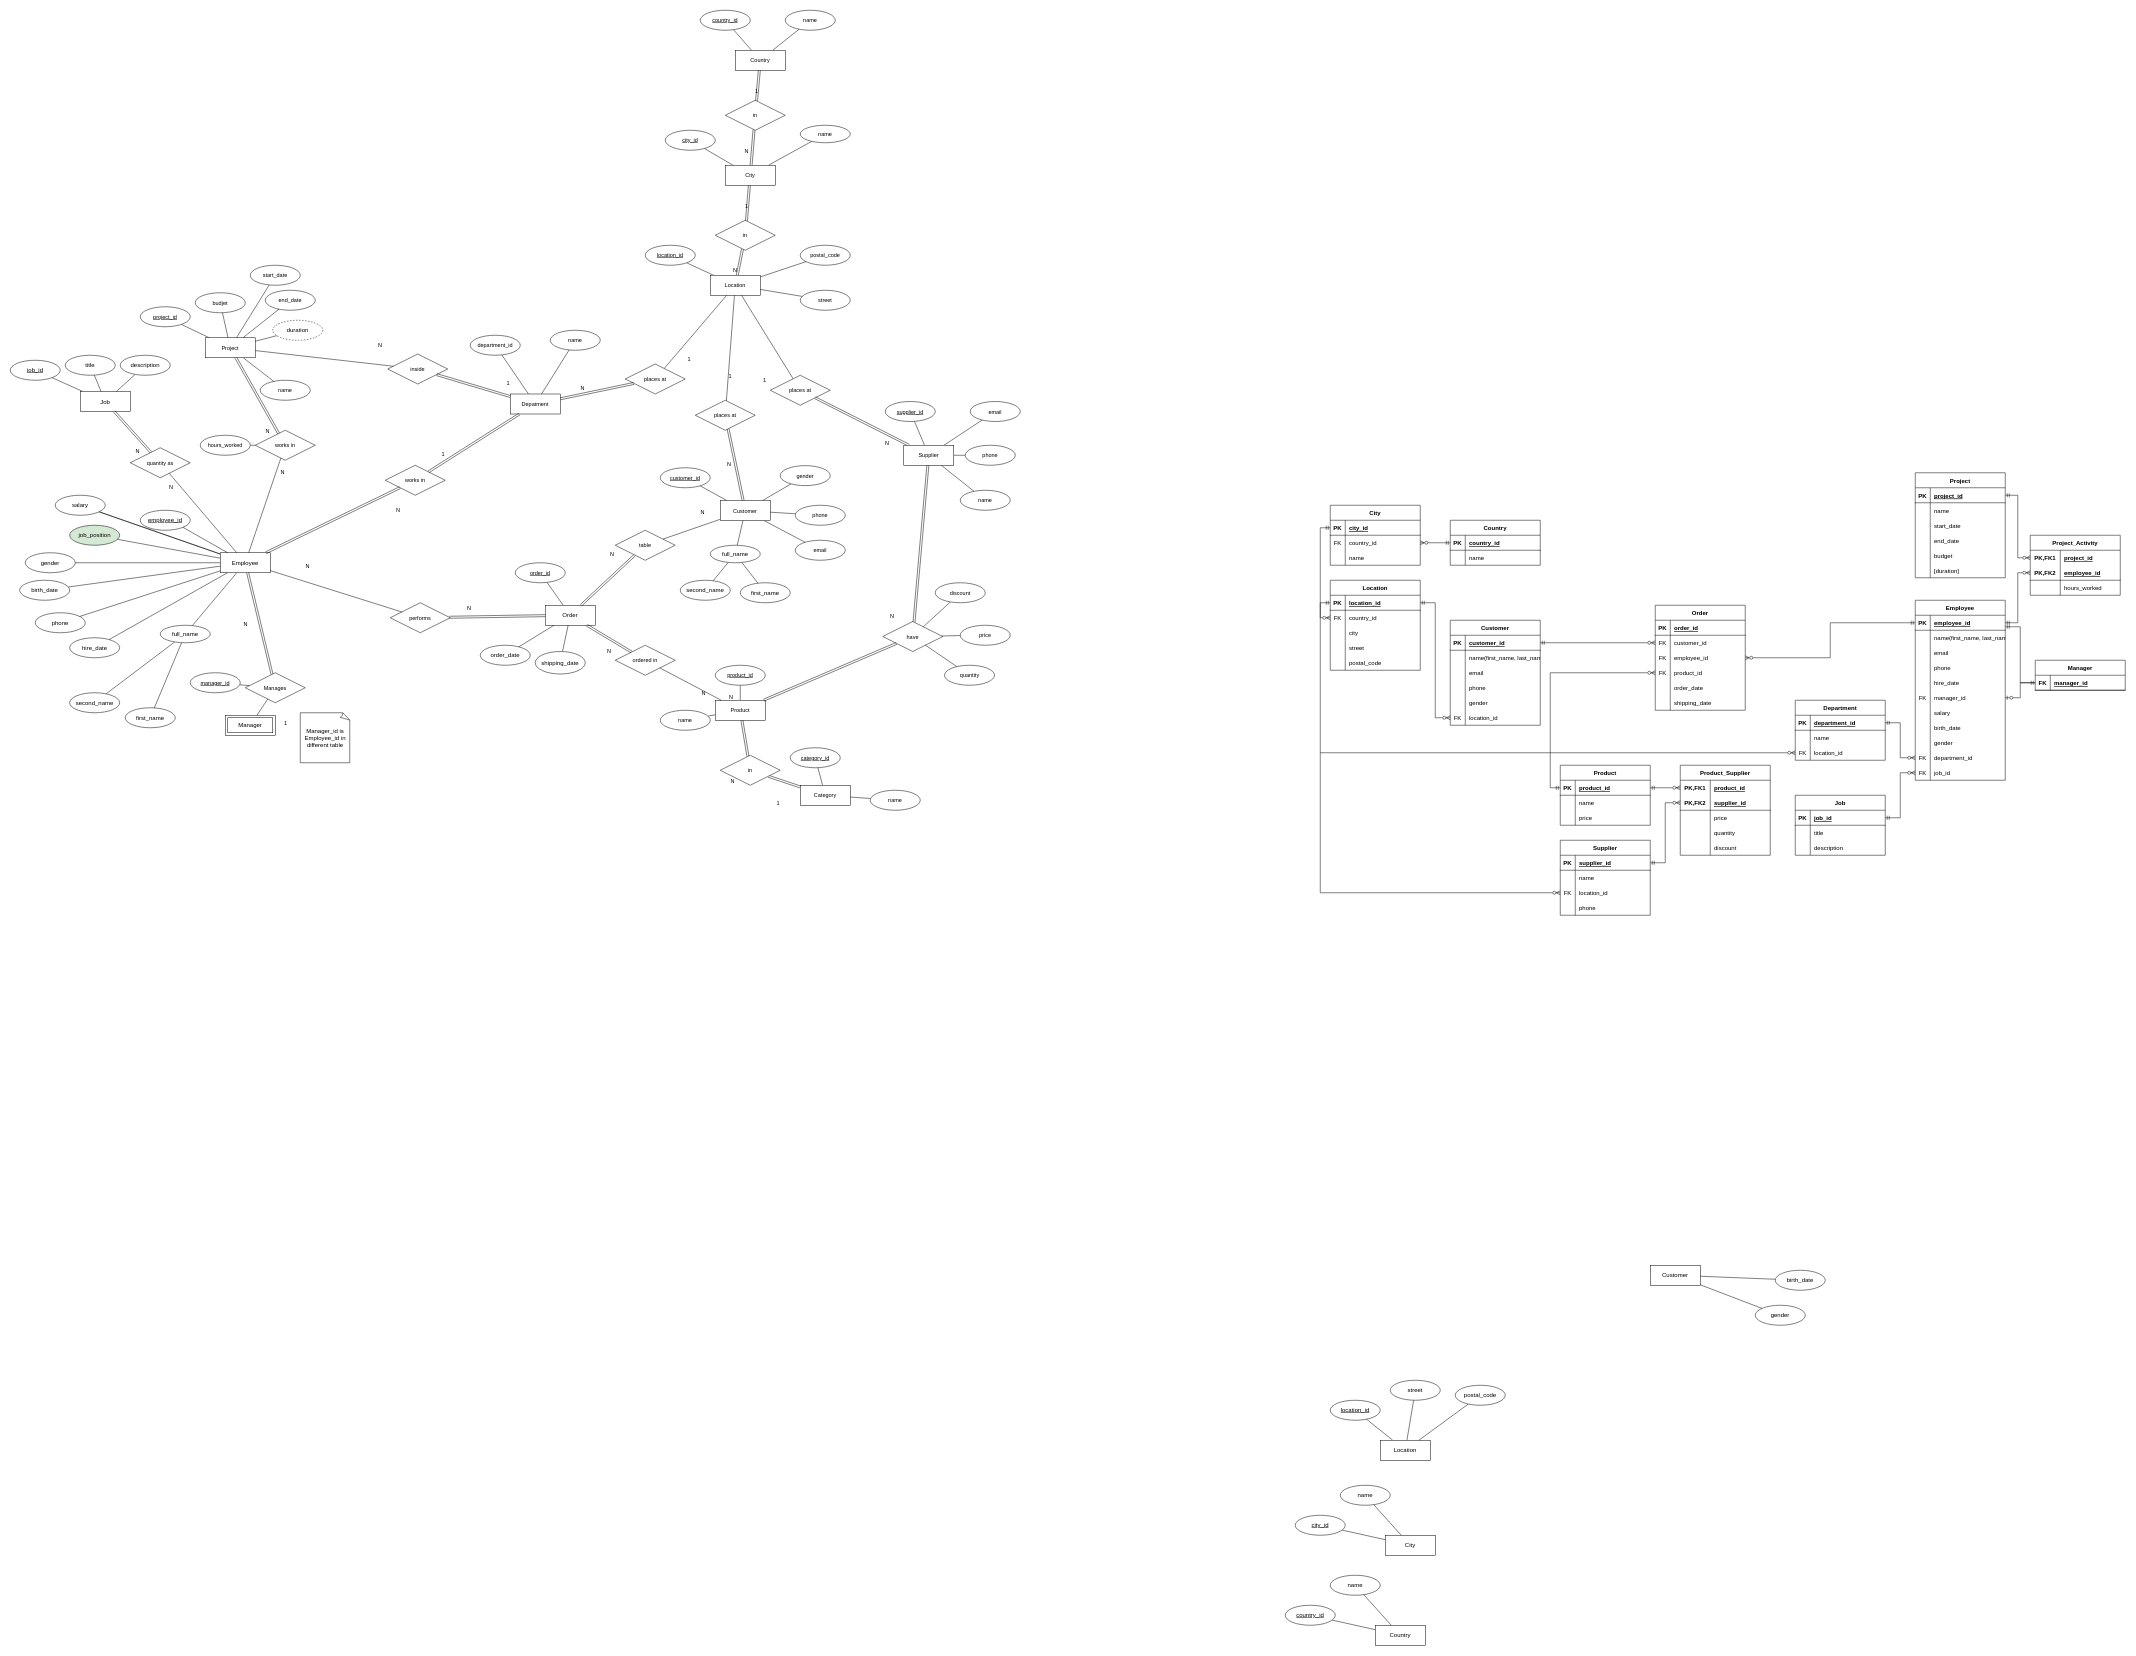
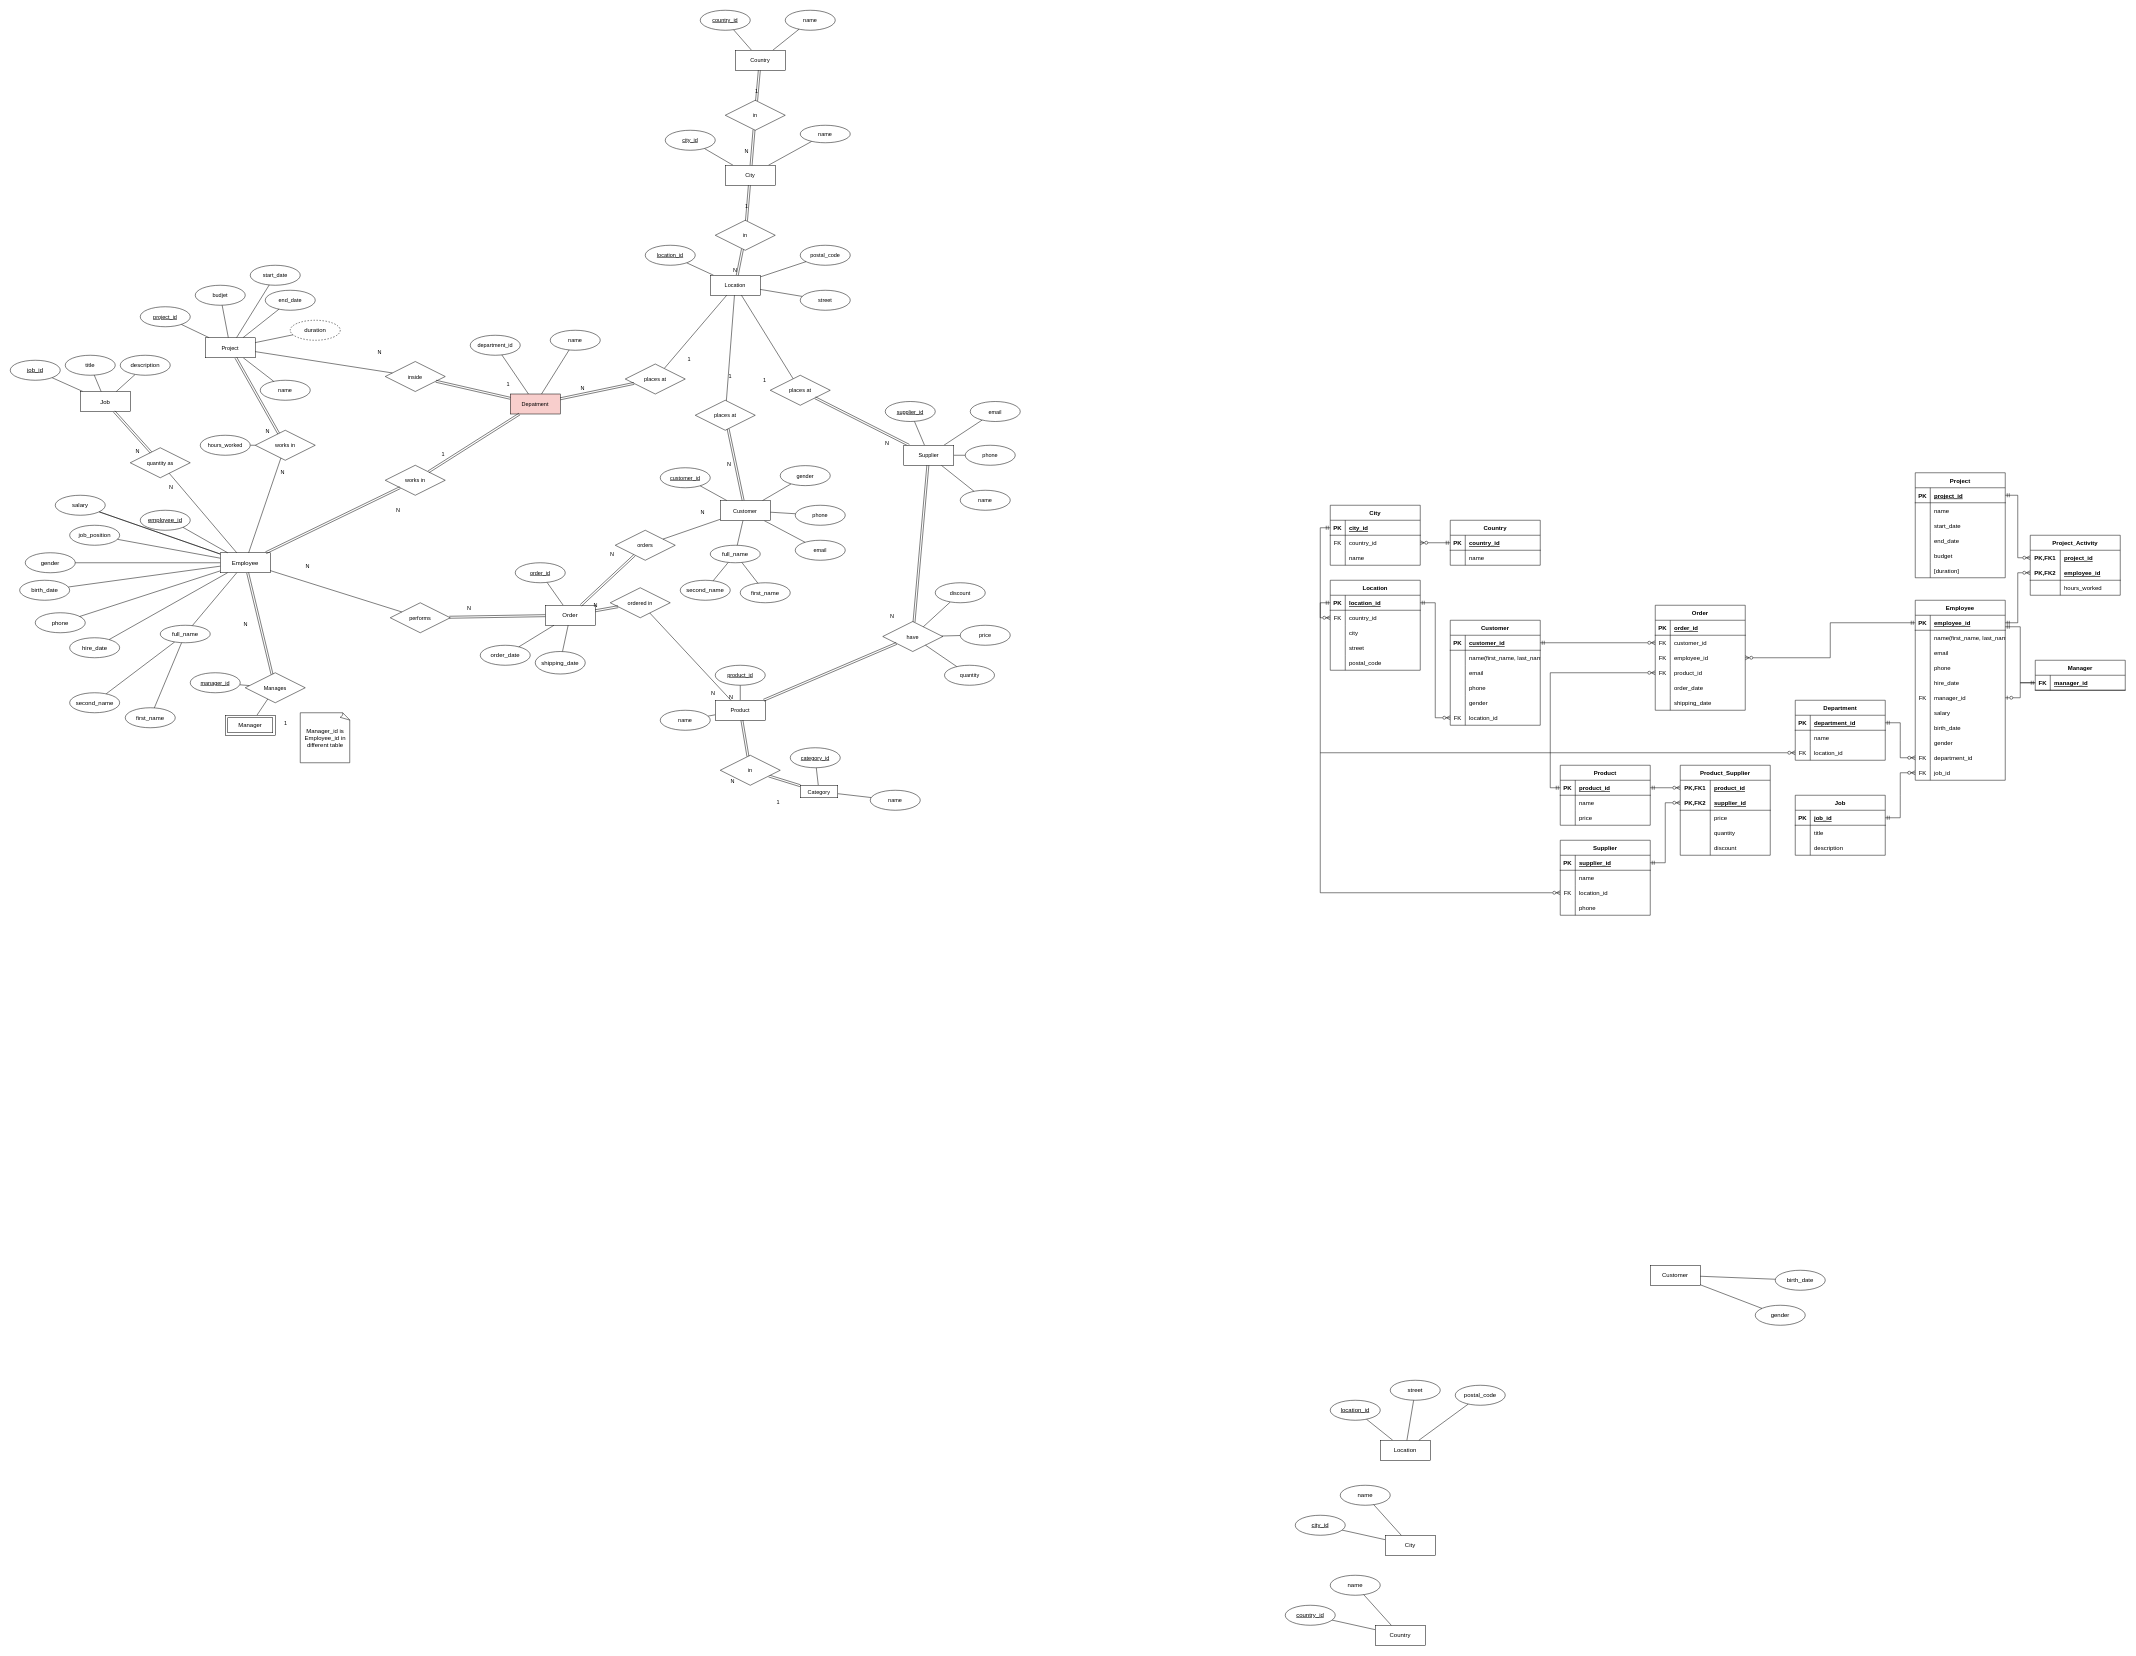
(220, 303) -> (220, 295)
(298, 330) -> (315, 330)
(418, 369) -> (415, 377)
(535, 404) -> (535, 404)
(95, 535) -> (95, 535)
(645, 545) -> (645, 545)
(645, 660) -> (640, 603)
(825, 795) -> (819, 792)
